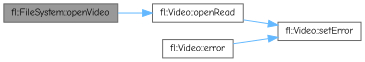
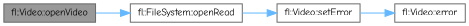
(61, 13) -> (50, 13)
(198, 13) -> (186, 13)
(251, 41) -> (373, 13)
